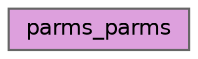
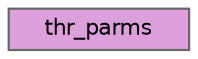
(99, 29) -> (99, 29)
